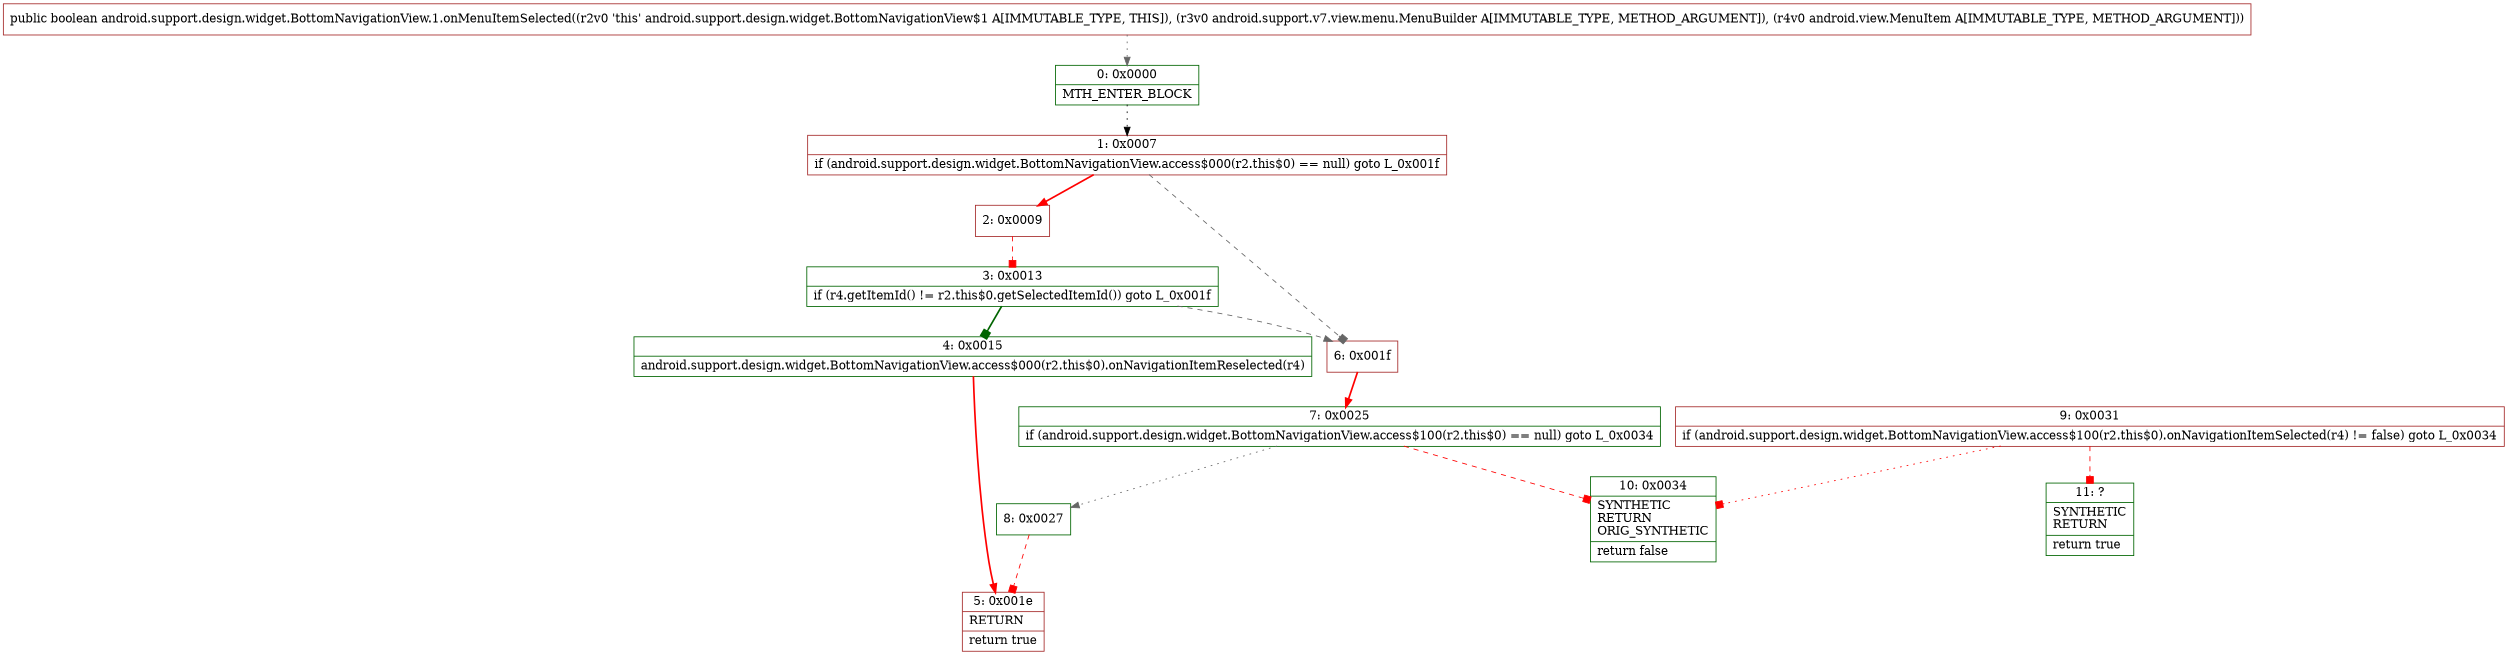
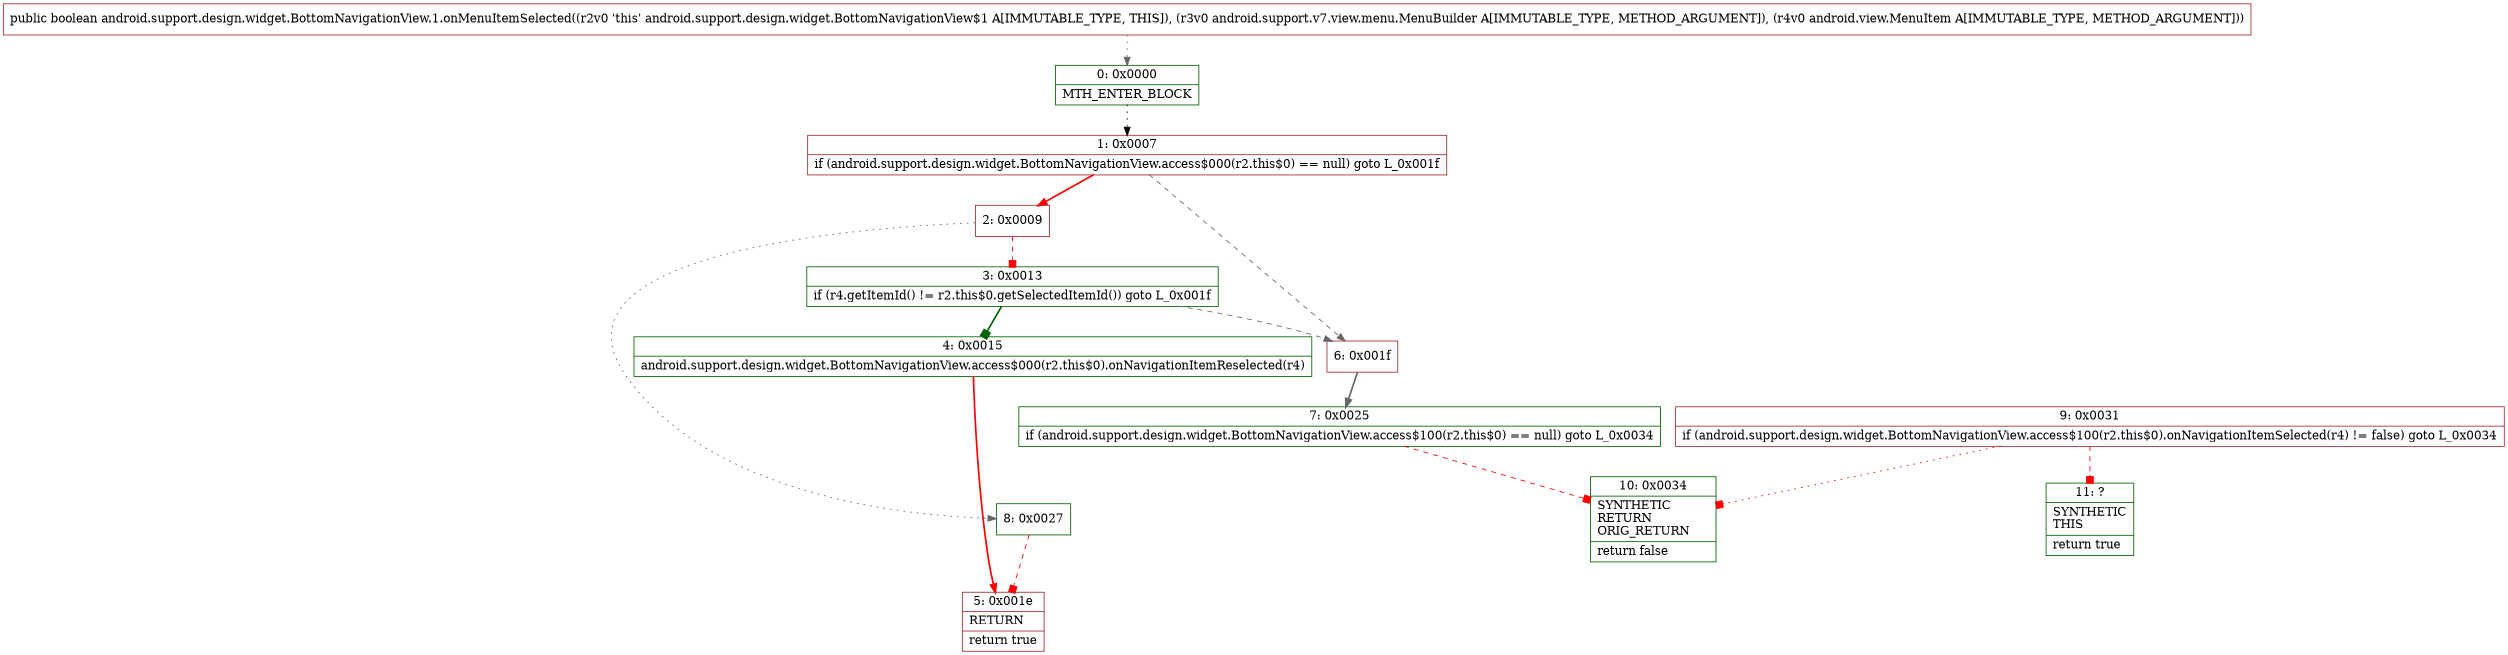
(1244, 255) -> (1244, 255)
(1353, 385) -> (1353, 385)
(1178, 476) -> (619, 356)
(2080, 525) -> (2068, 525)
(1653, 531) -> (1644, 531)
